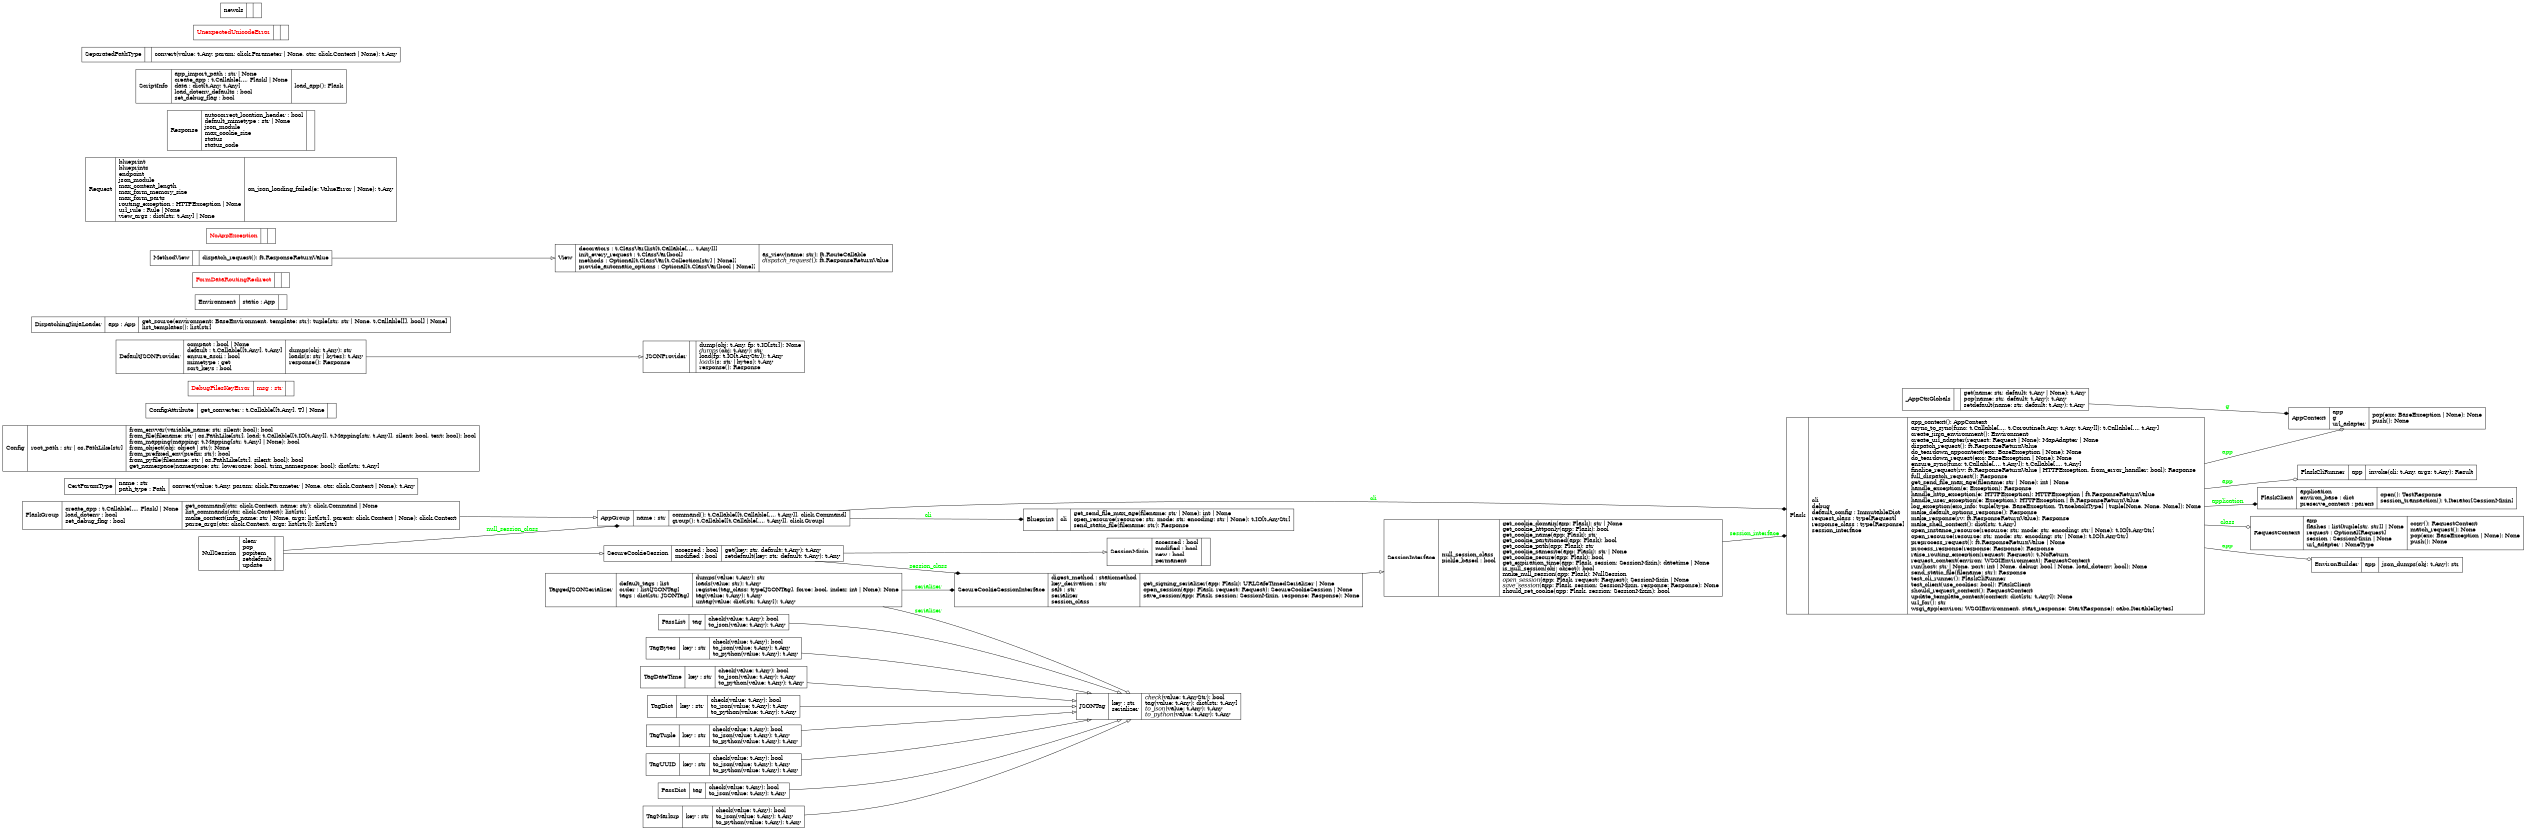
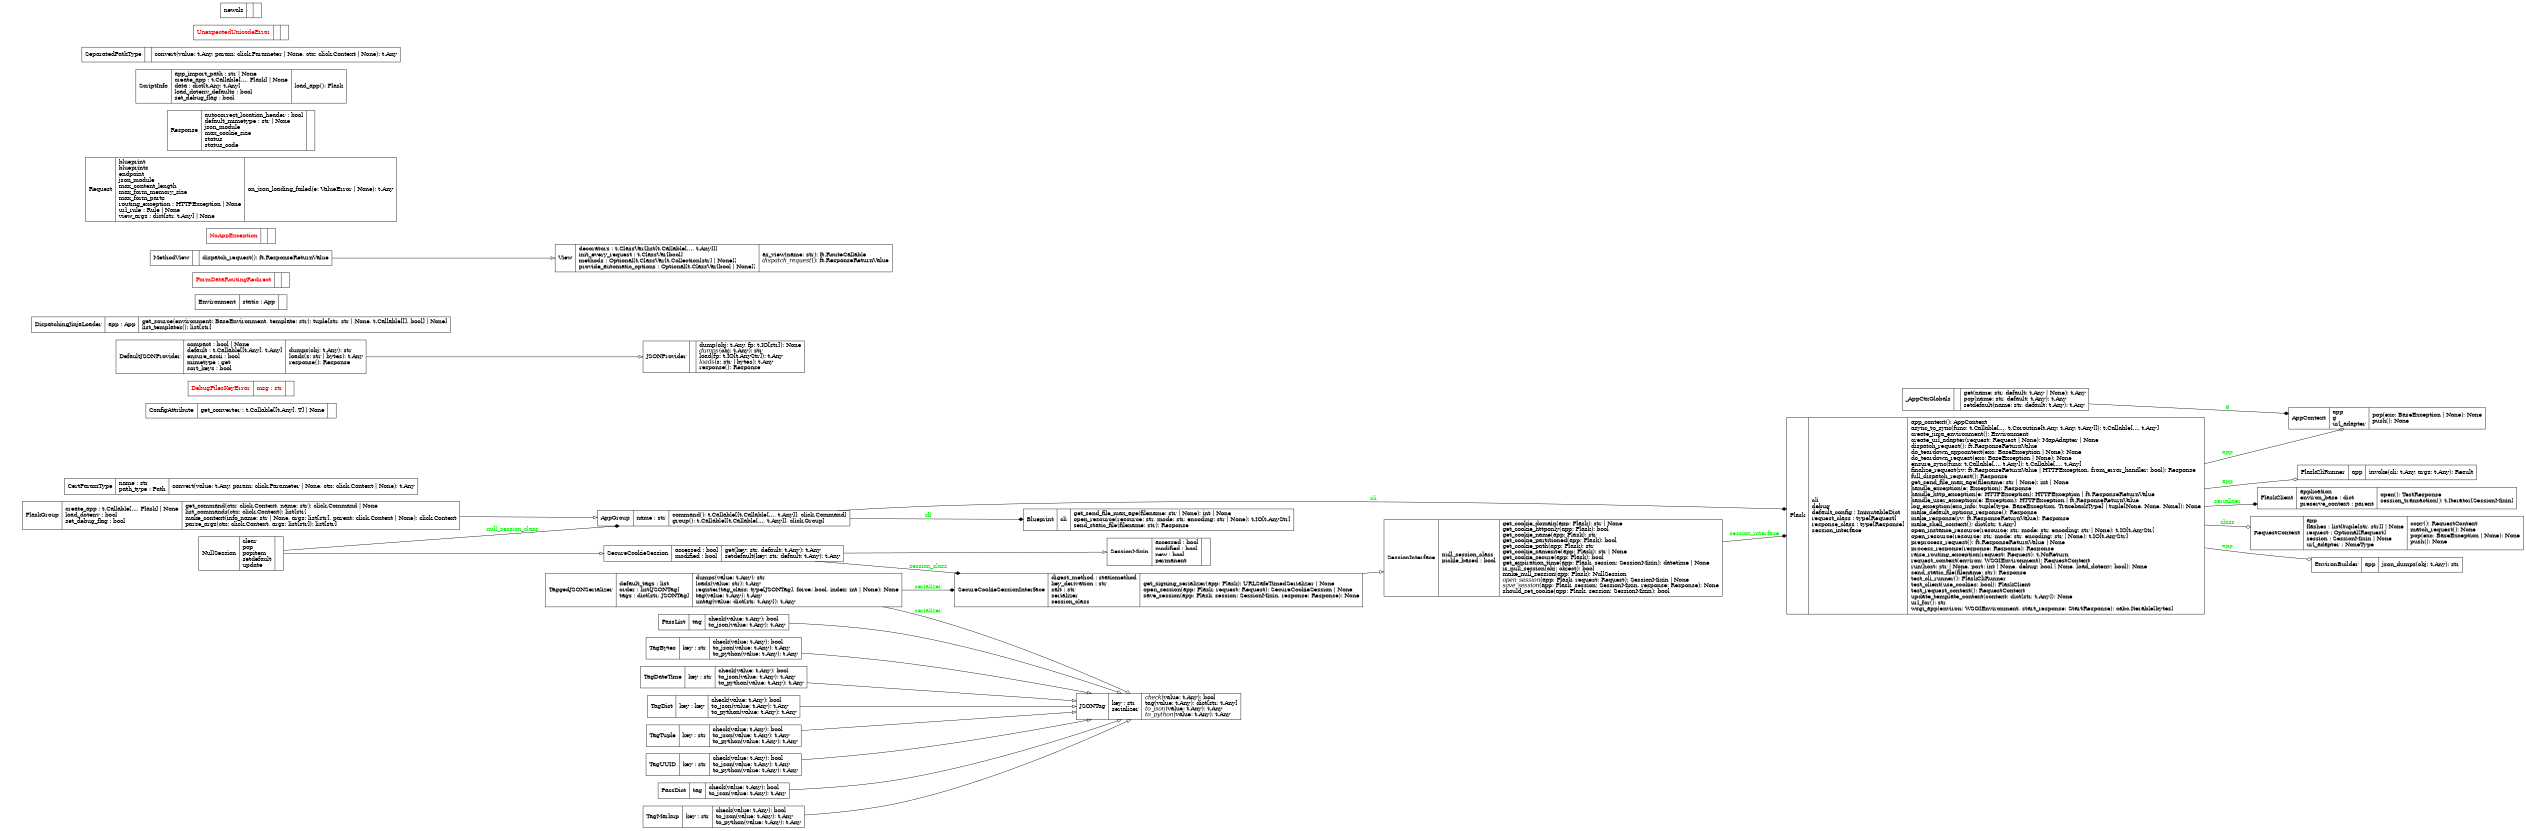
(241, 448) -> none
(2228, 502) -> (2228, 502)
(1972, 591) -> (1968, 591)
(1193, 698) -> (1189, 698)
(692, 706) -> (692, 706)
